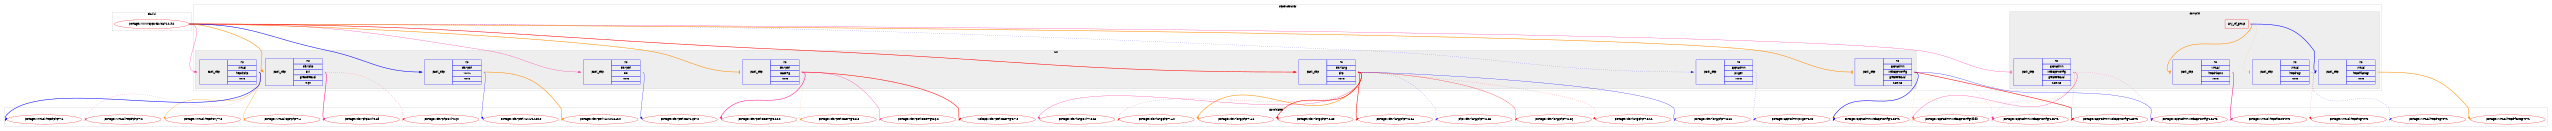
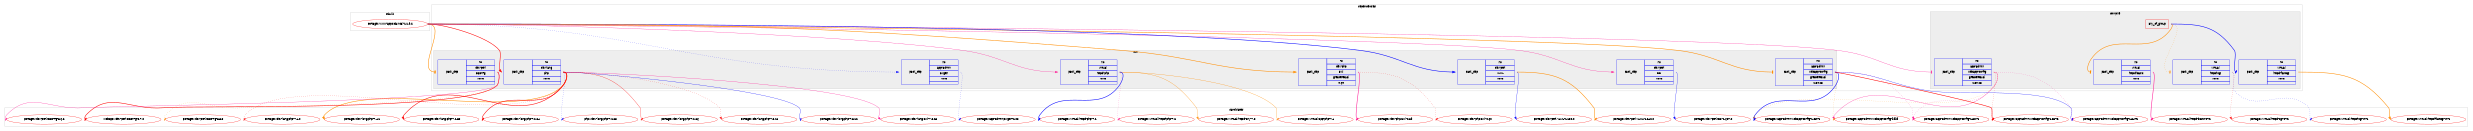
(759, 119) -> none
